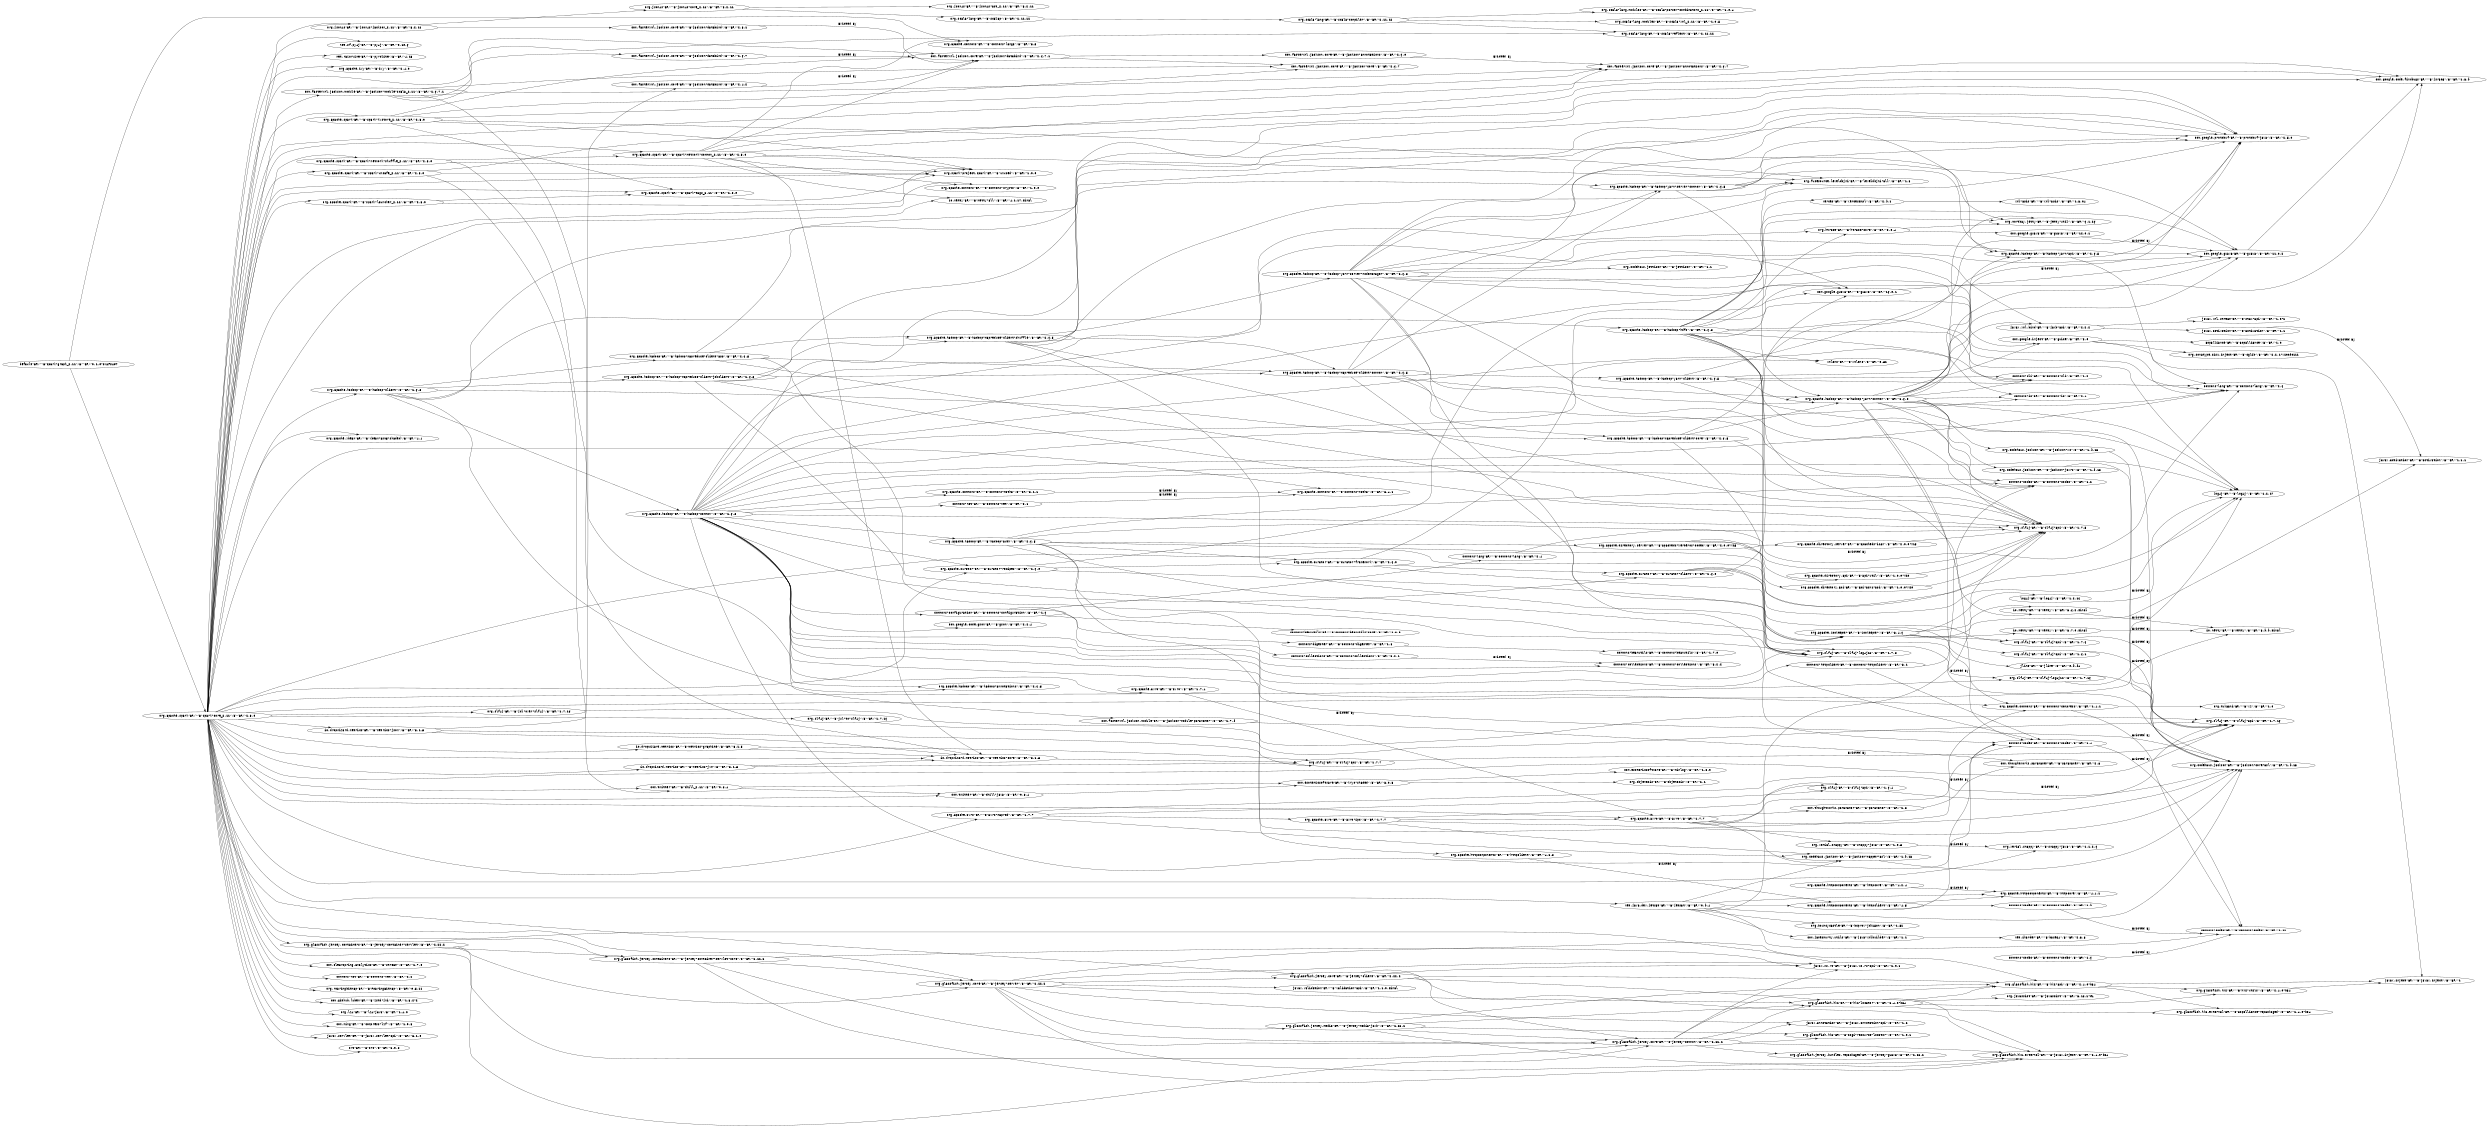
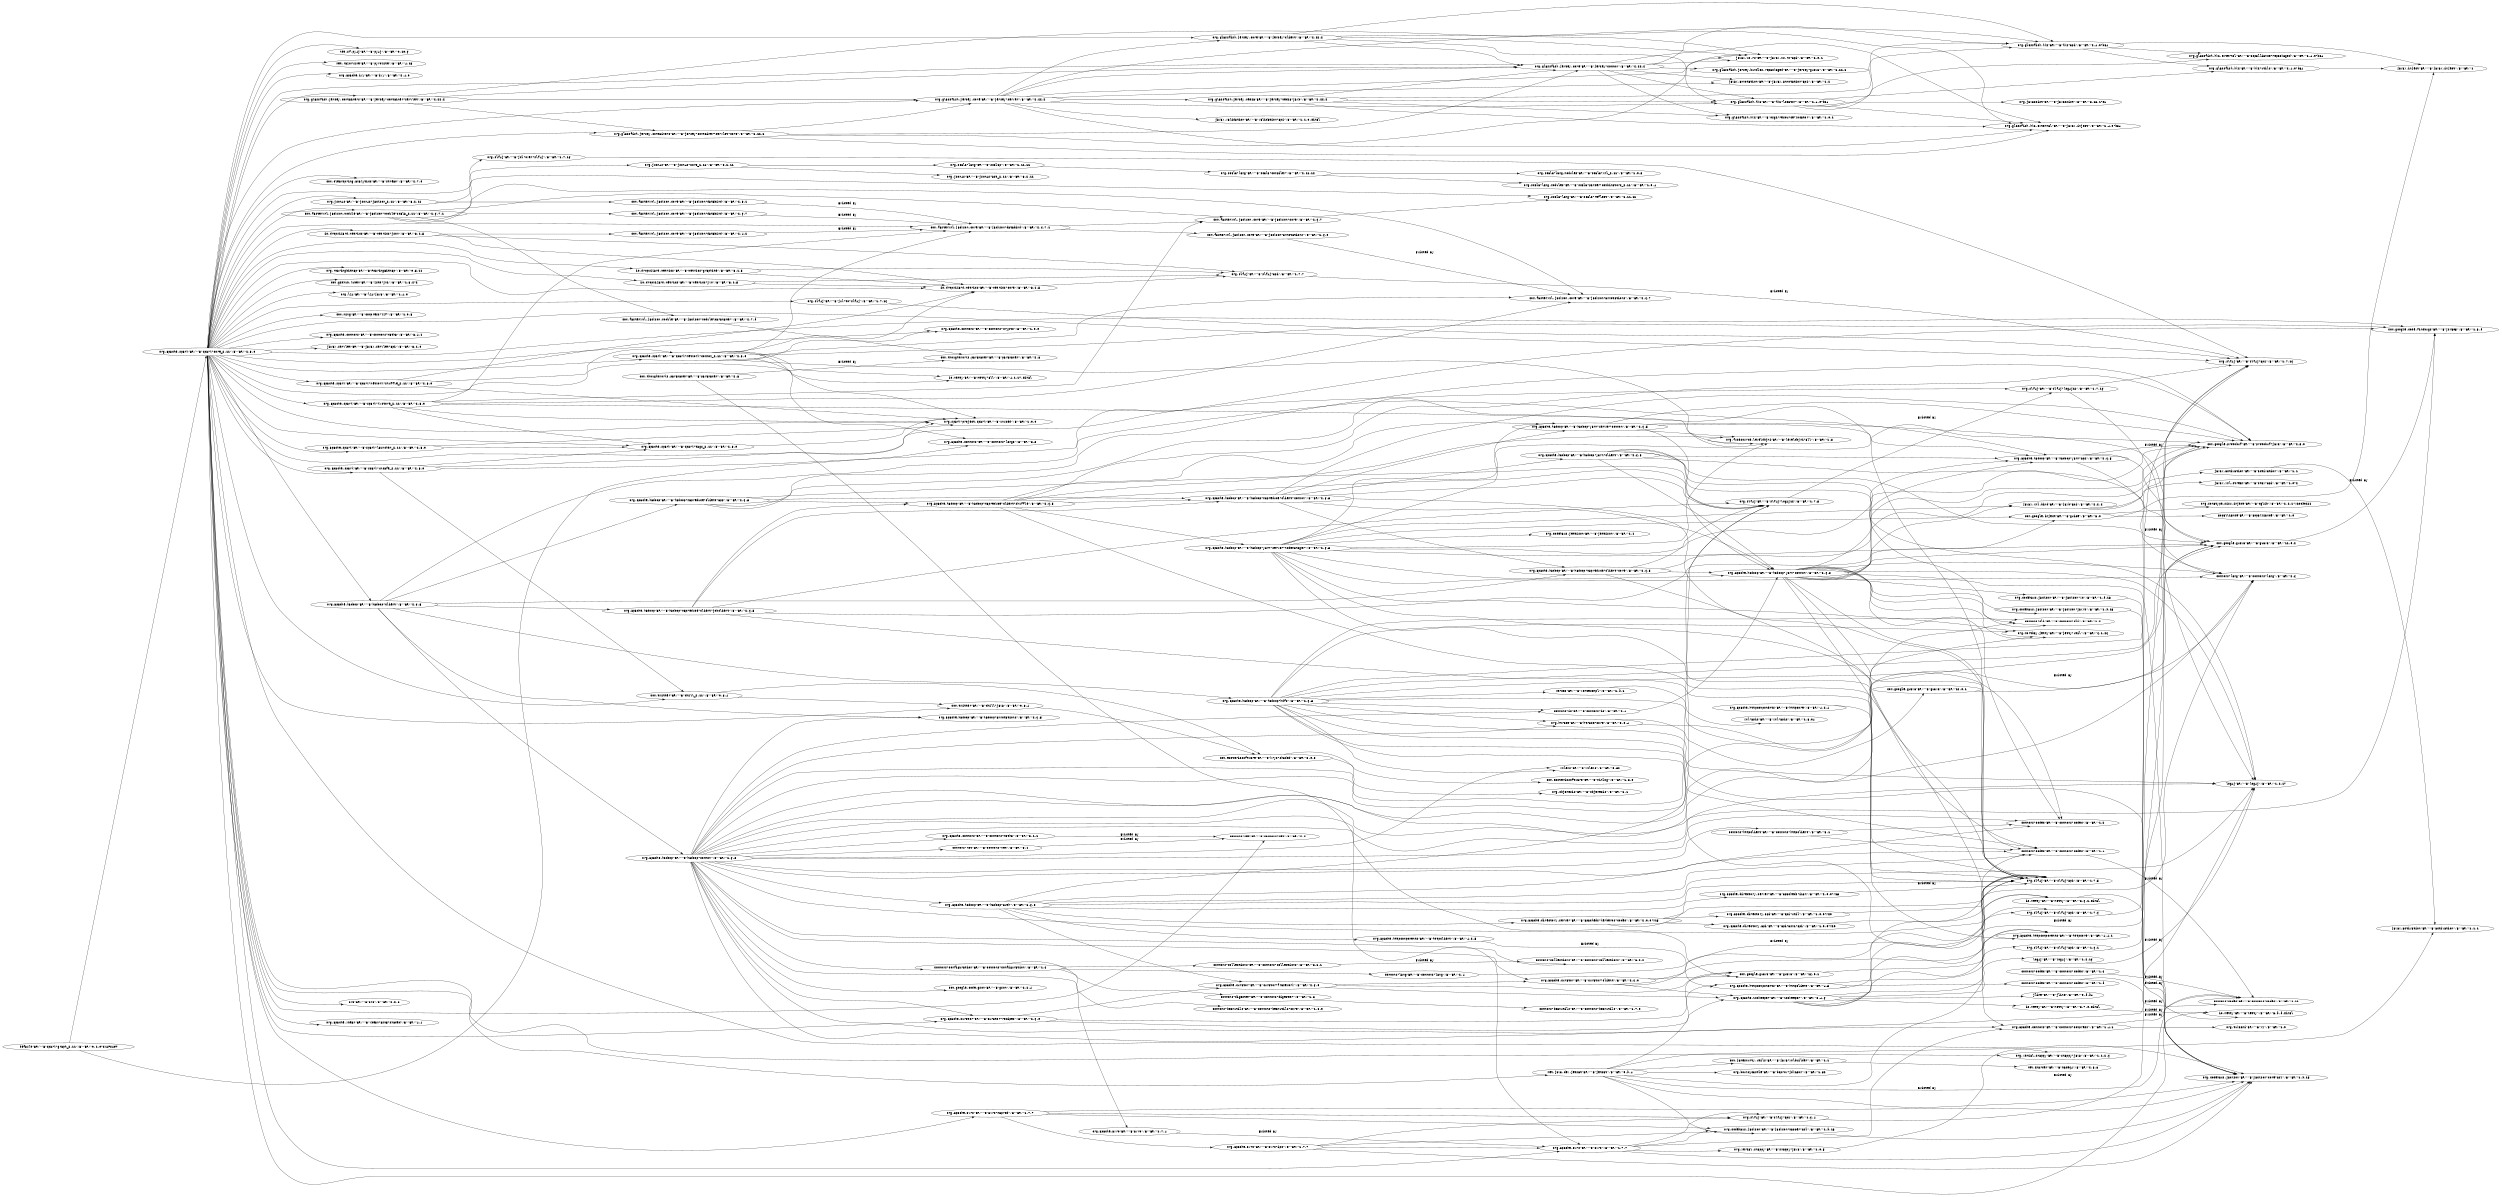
(1506, 27) -> (1429, 209)
(1962, 398) -> (1719, 666)
none -> (531, 458)
(1167, 492) -> (1134, 836)
(1167, 499) -> (1130, 843)
(1753, 814) -> (1206, 774)
